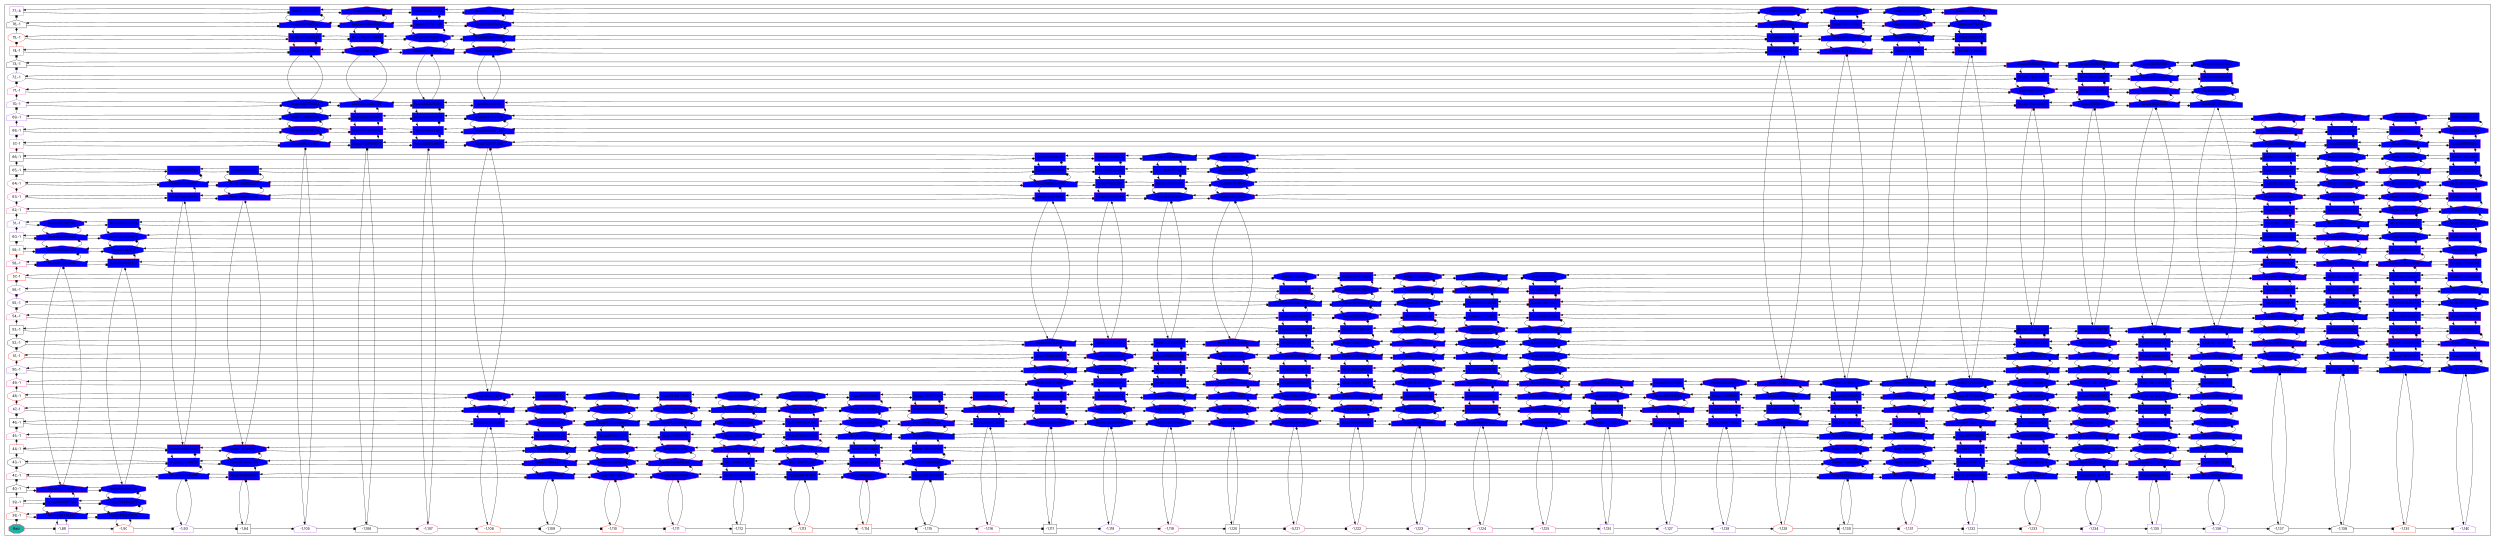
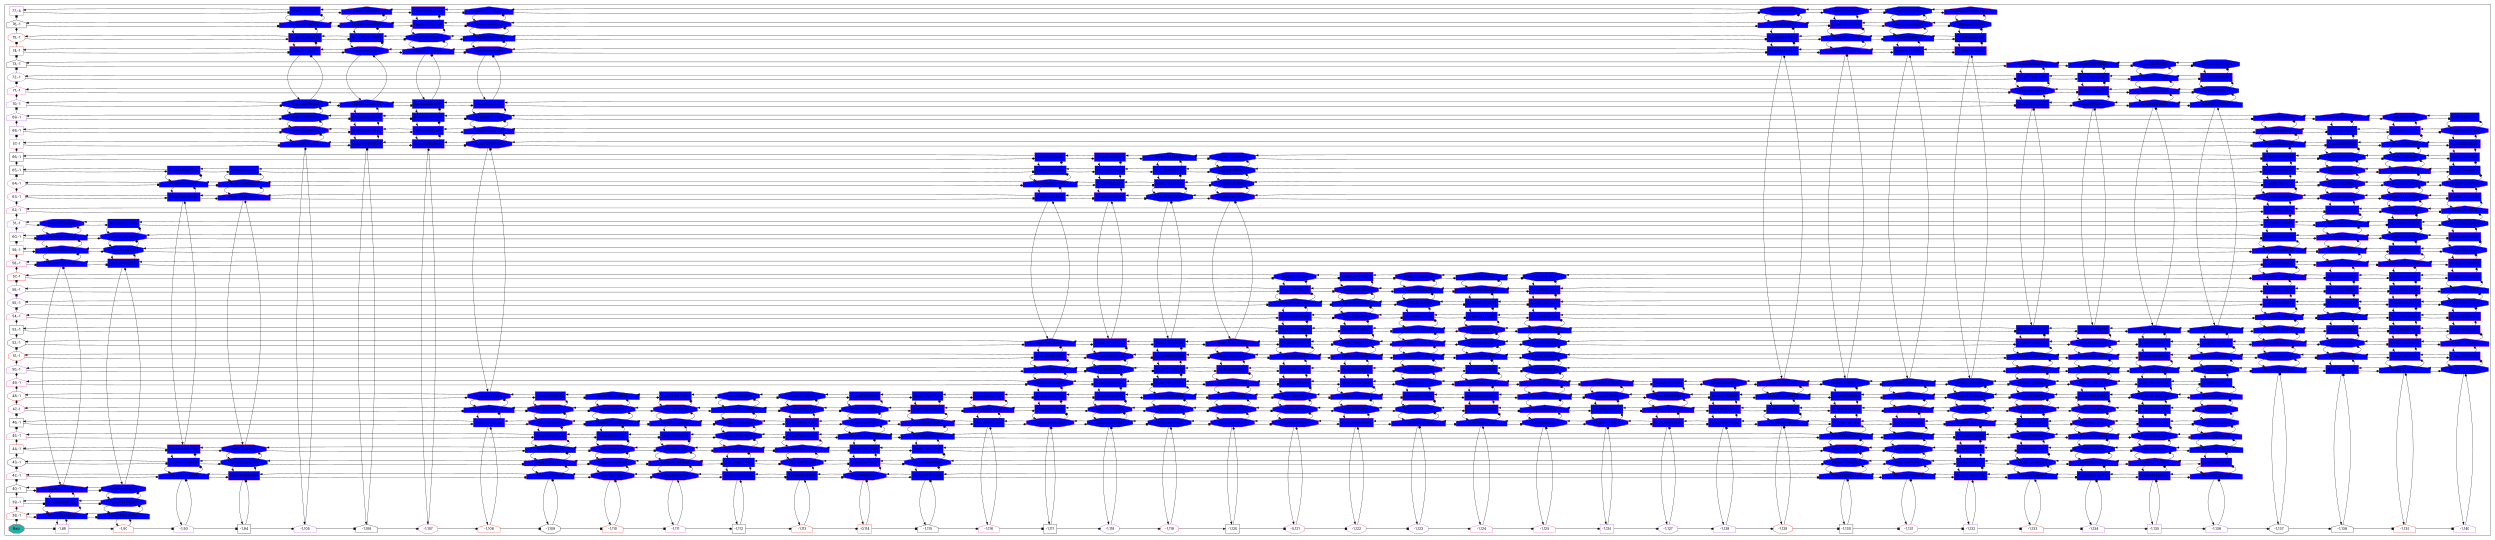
(865, 529) -> (865, 529)
(1201, 529) -> (1201, 529)
